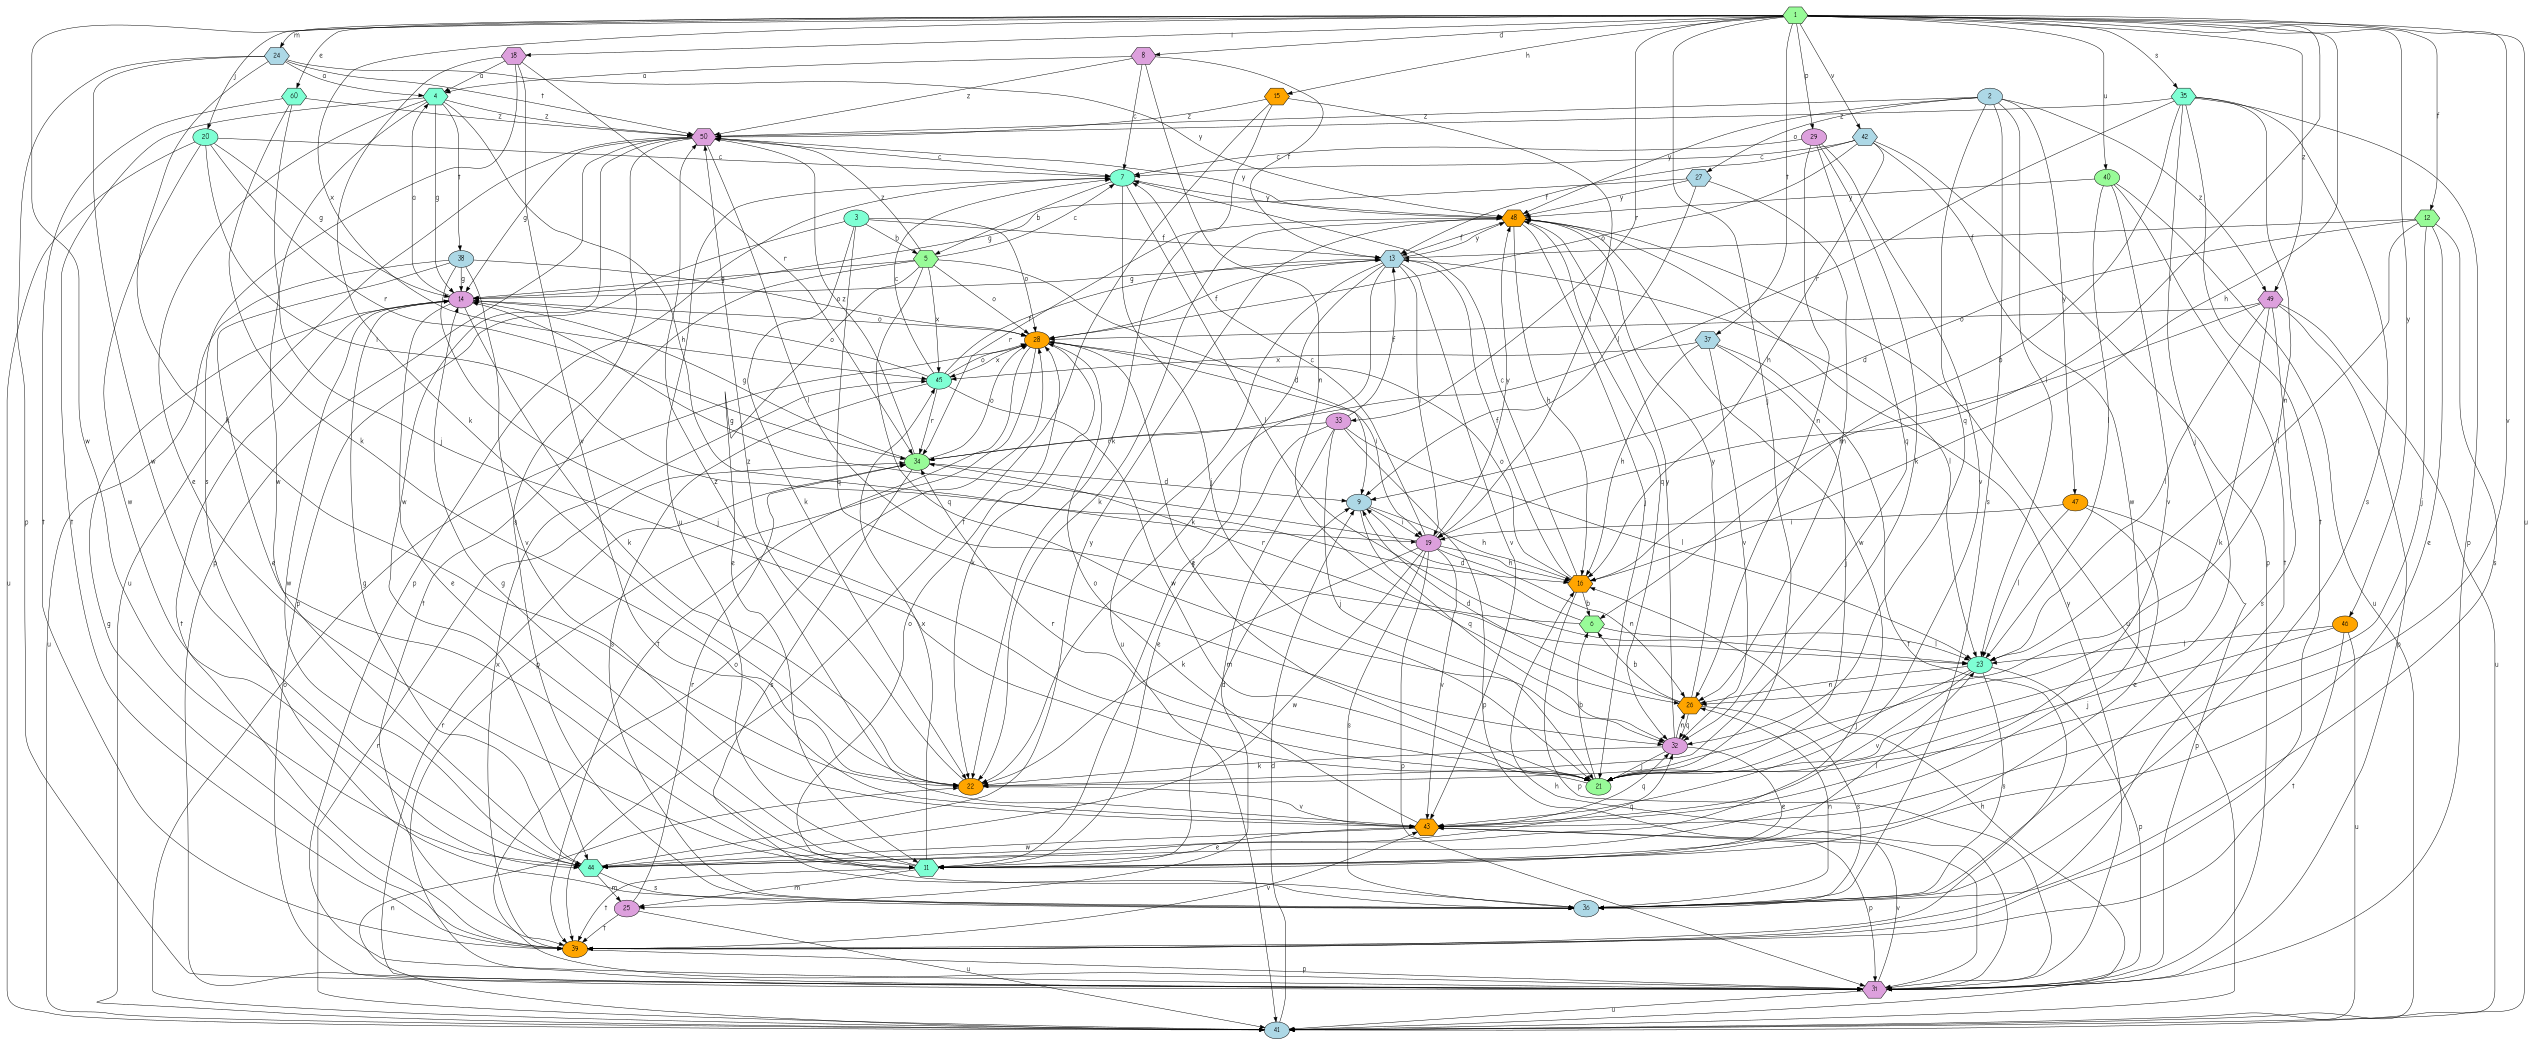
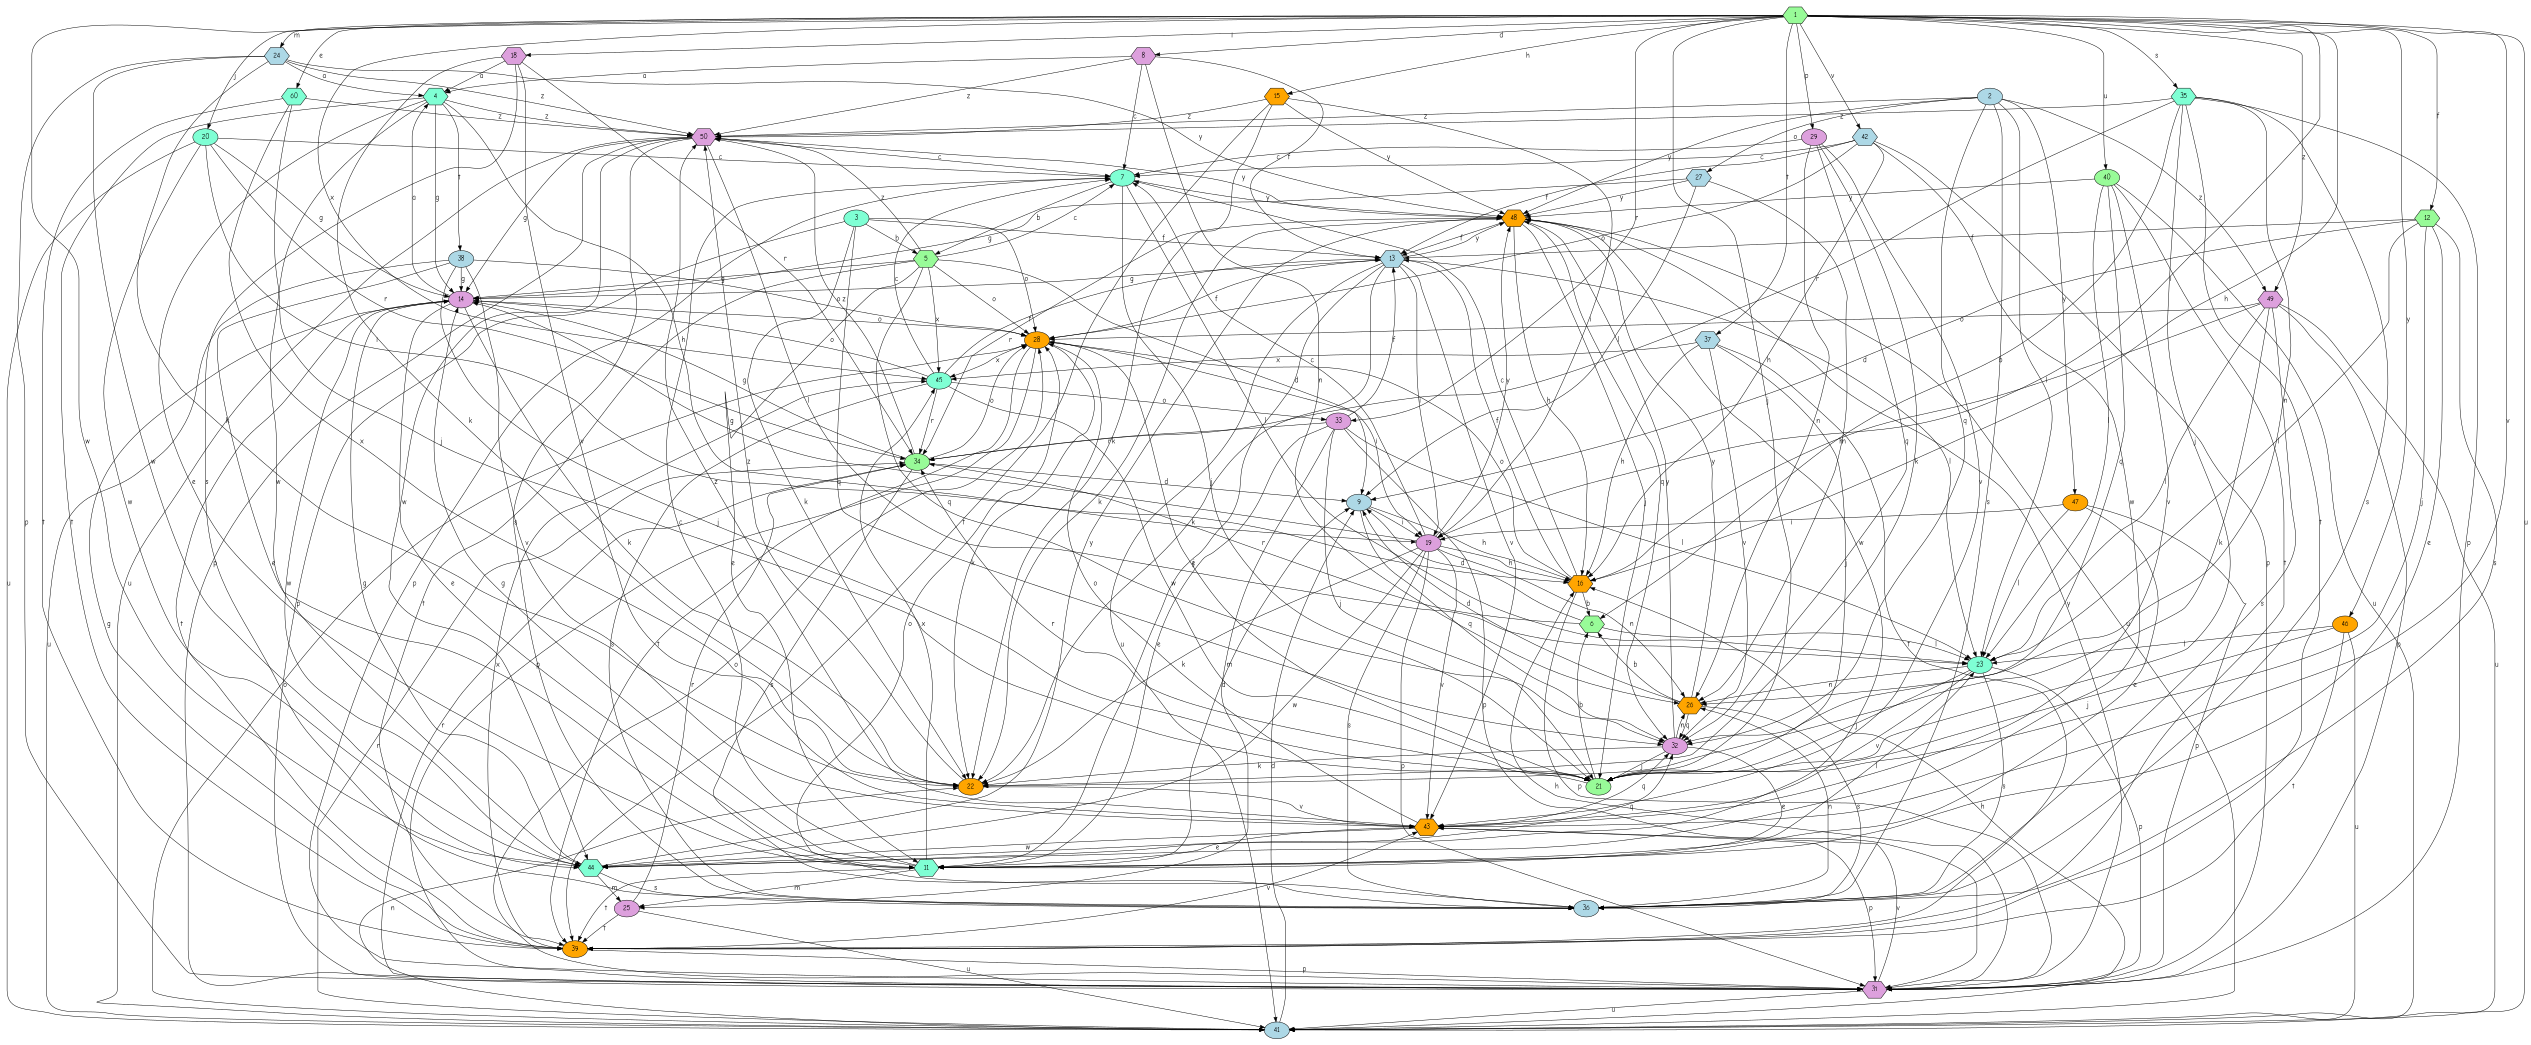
(543, 97) -> (543, 97)
none -> (1390, 162)
(979, 358) -> (1146, 402)
(362, 442) -> (362, 442)
(681, 523) -> (681, 523)
none -> (2067, 598)
